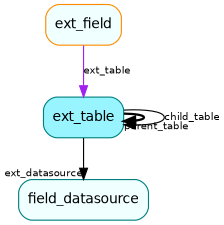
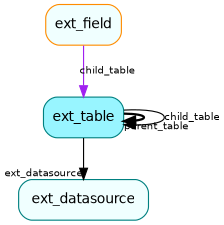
(107, 71) -> (107, 71)
(84, 200) -> (84, 200)
